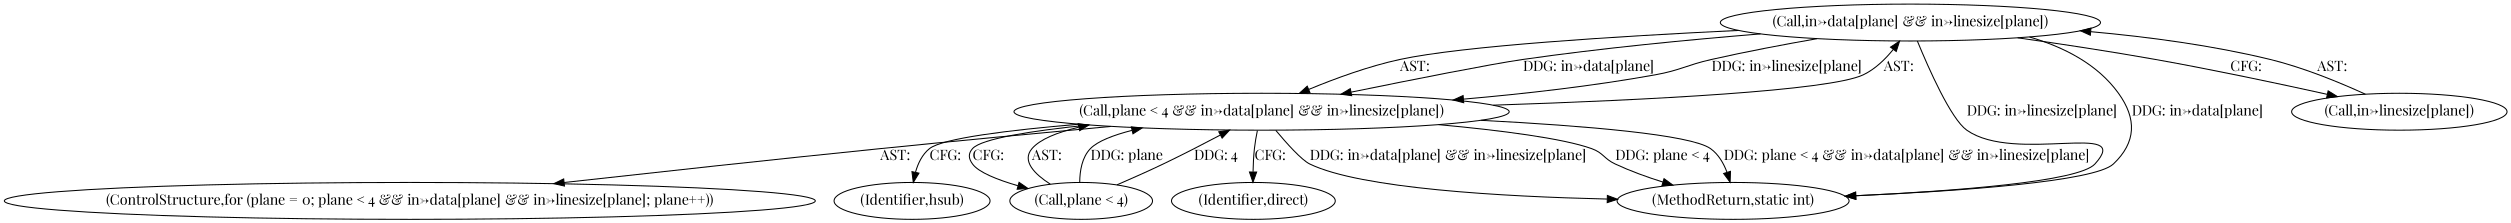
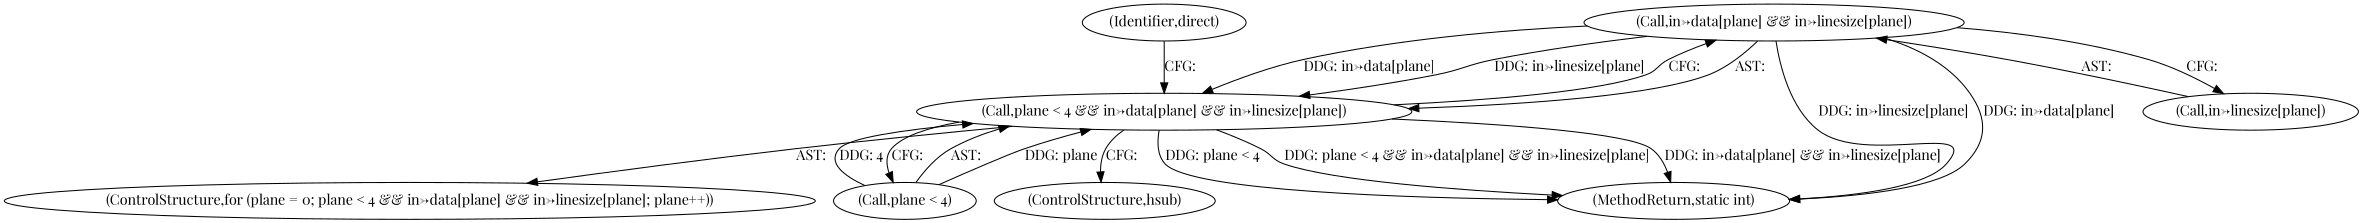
(1901, 67) -> (1686, 67)
(1254, 151) -> (1164, 62)
(912, 201) -> (1105, 201)
